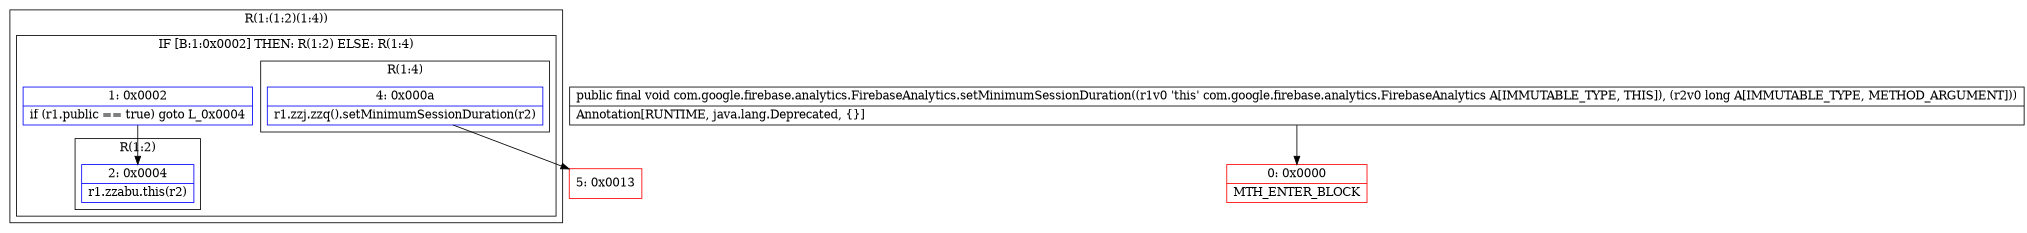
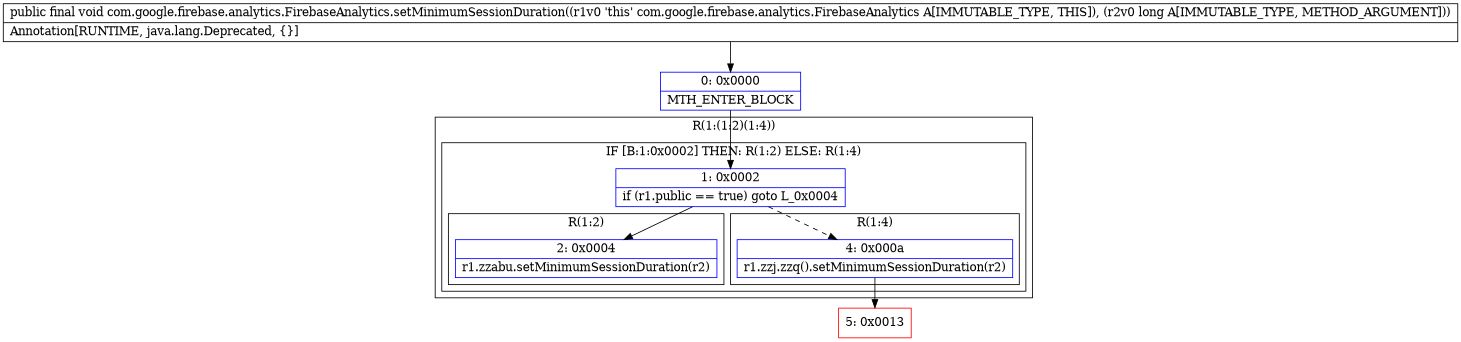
none -> (731, 135)
(1297, 184) -> (731, 91)
(138, 193) -> (586, 268)
none -> (799, 221)
